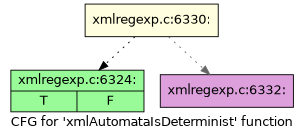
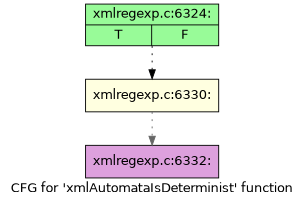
(120, 50) -> (152, 58)
